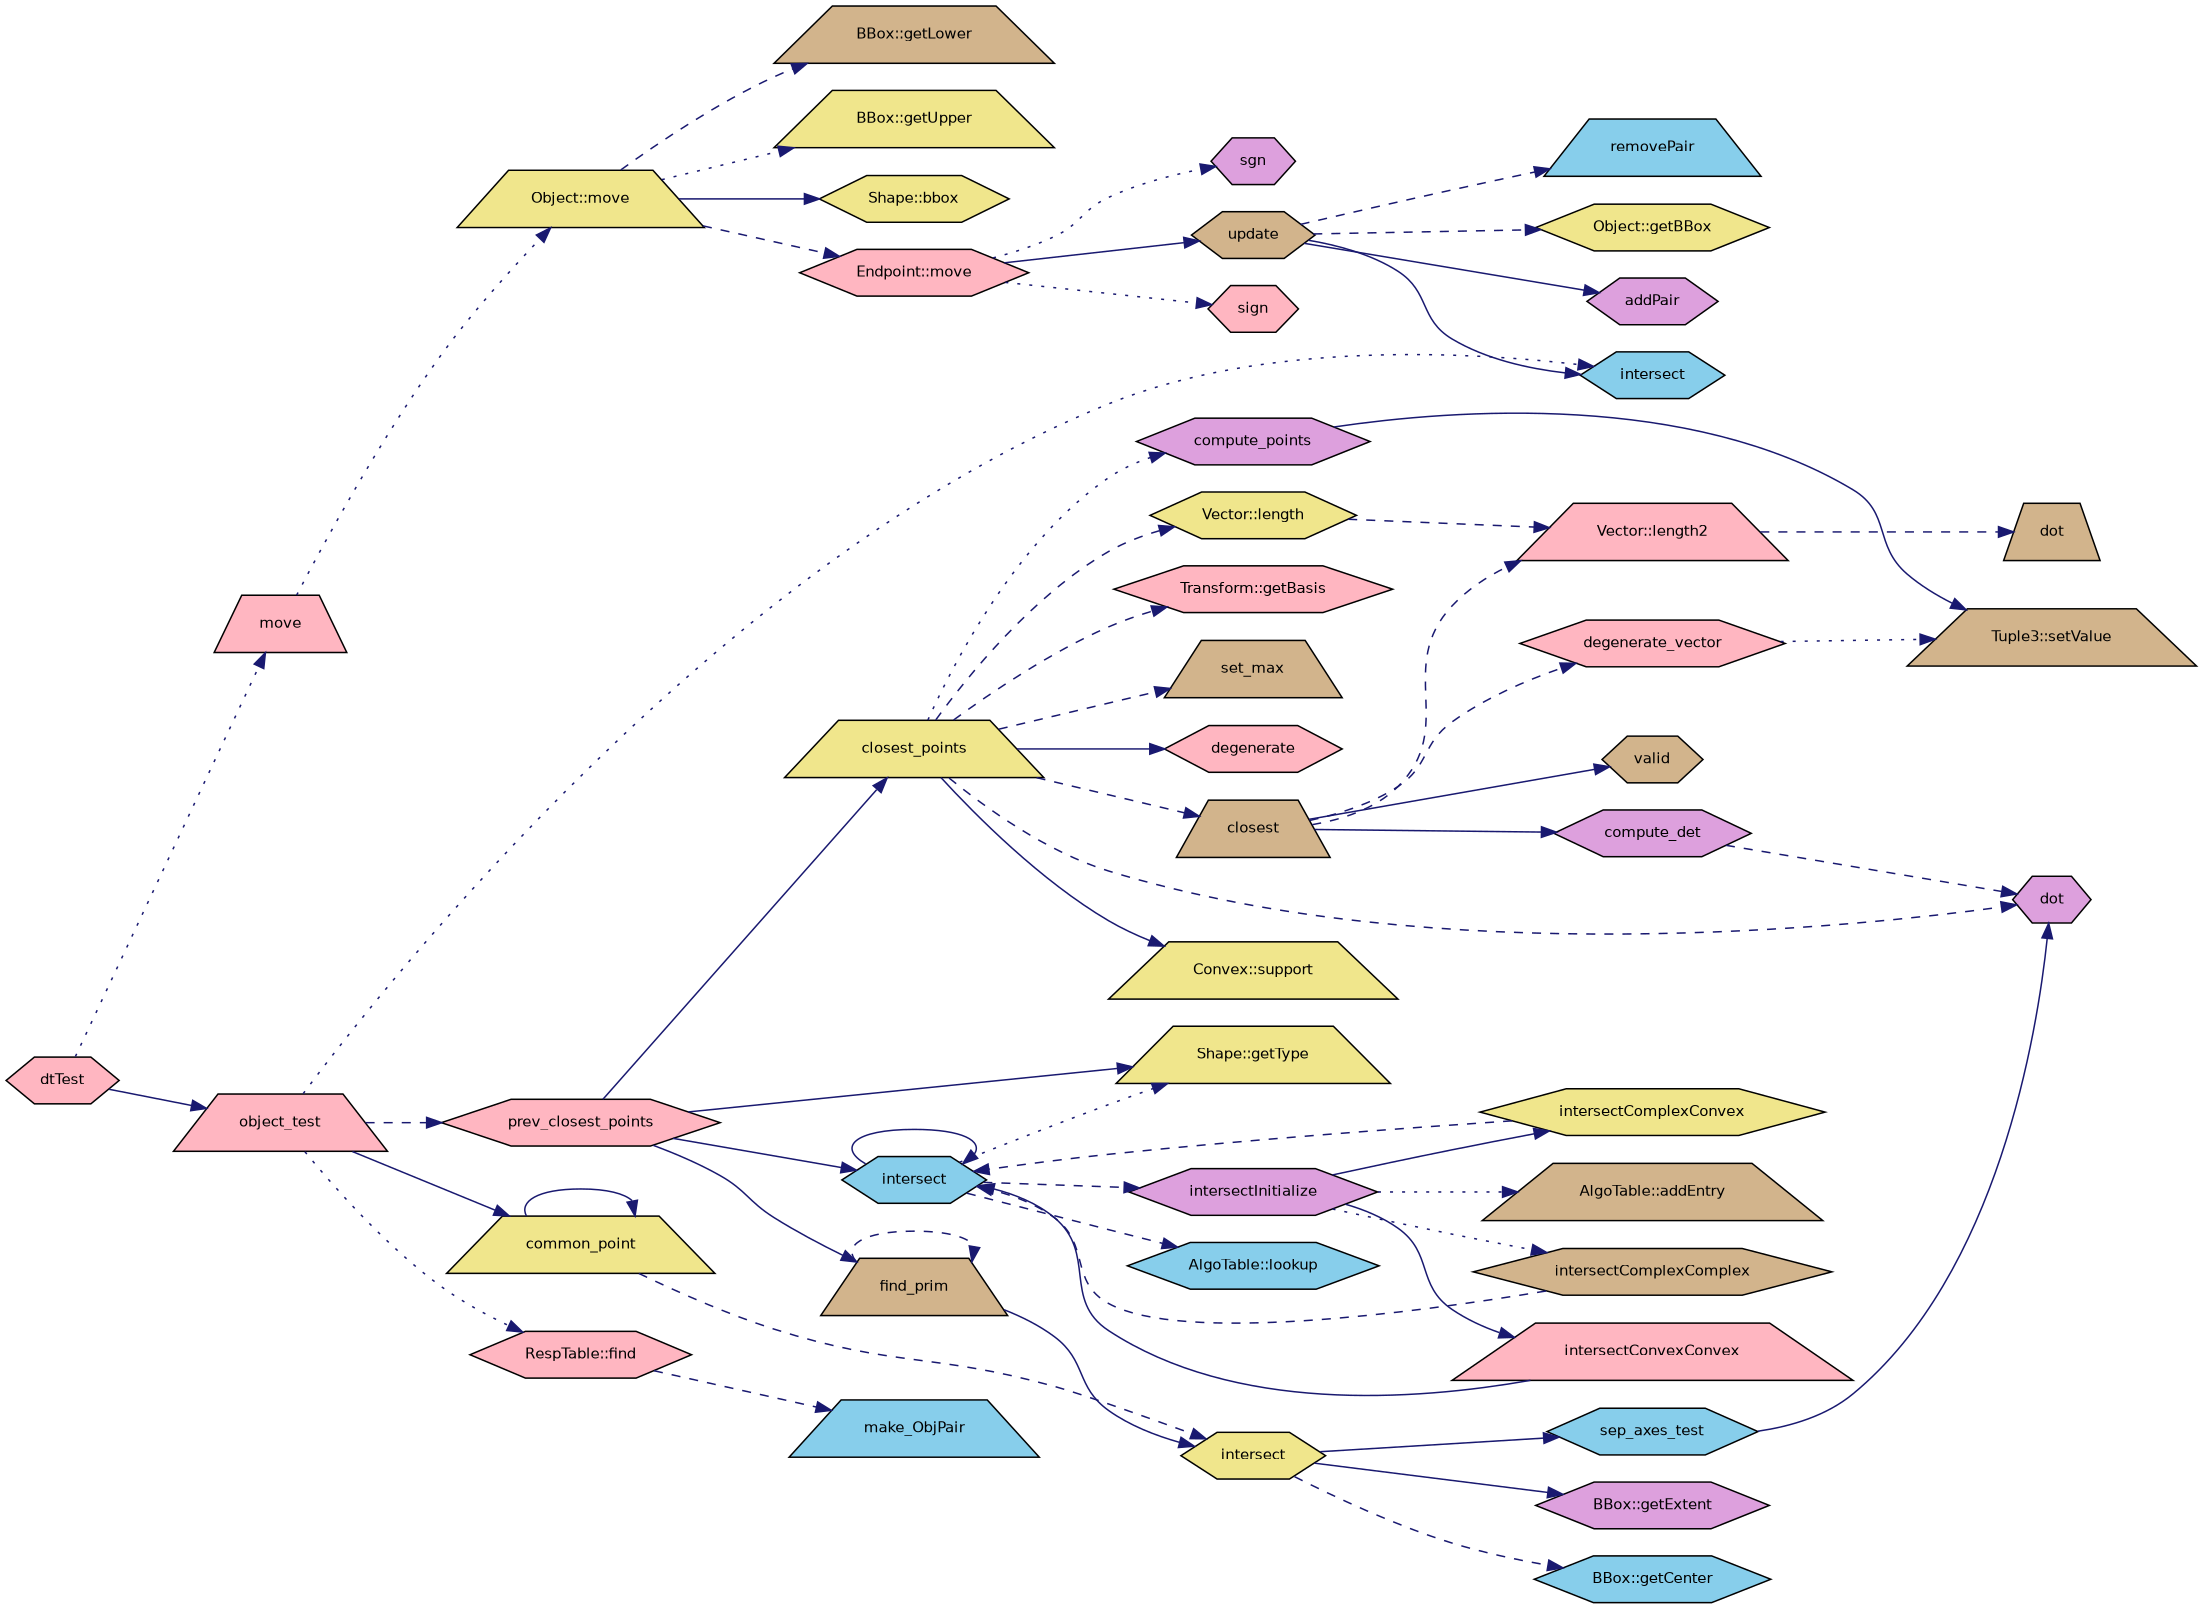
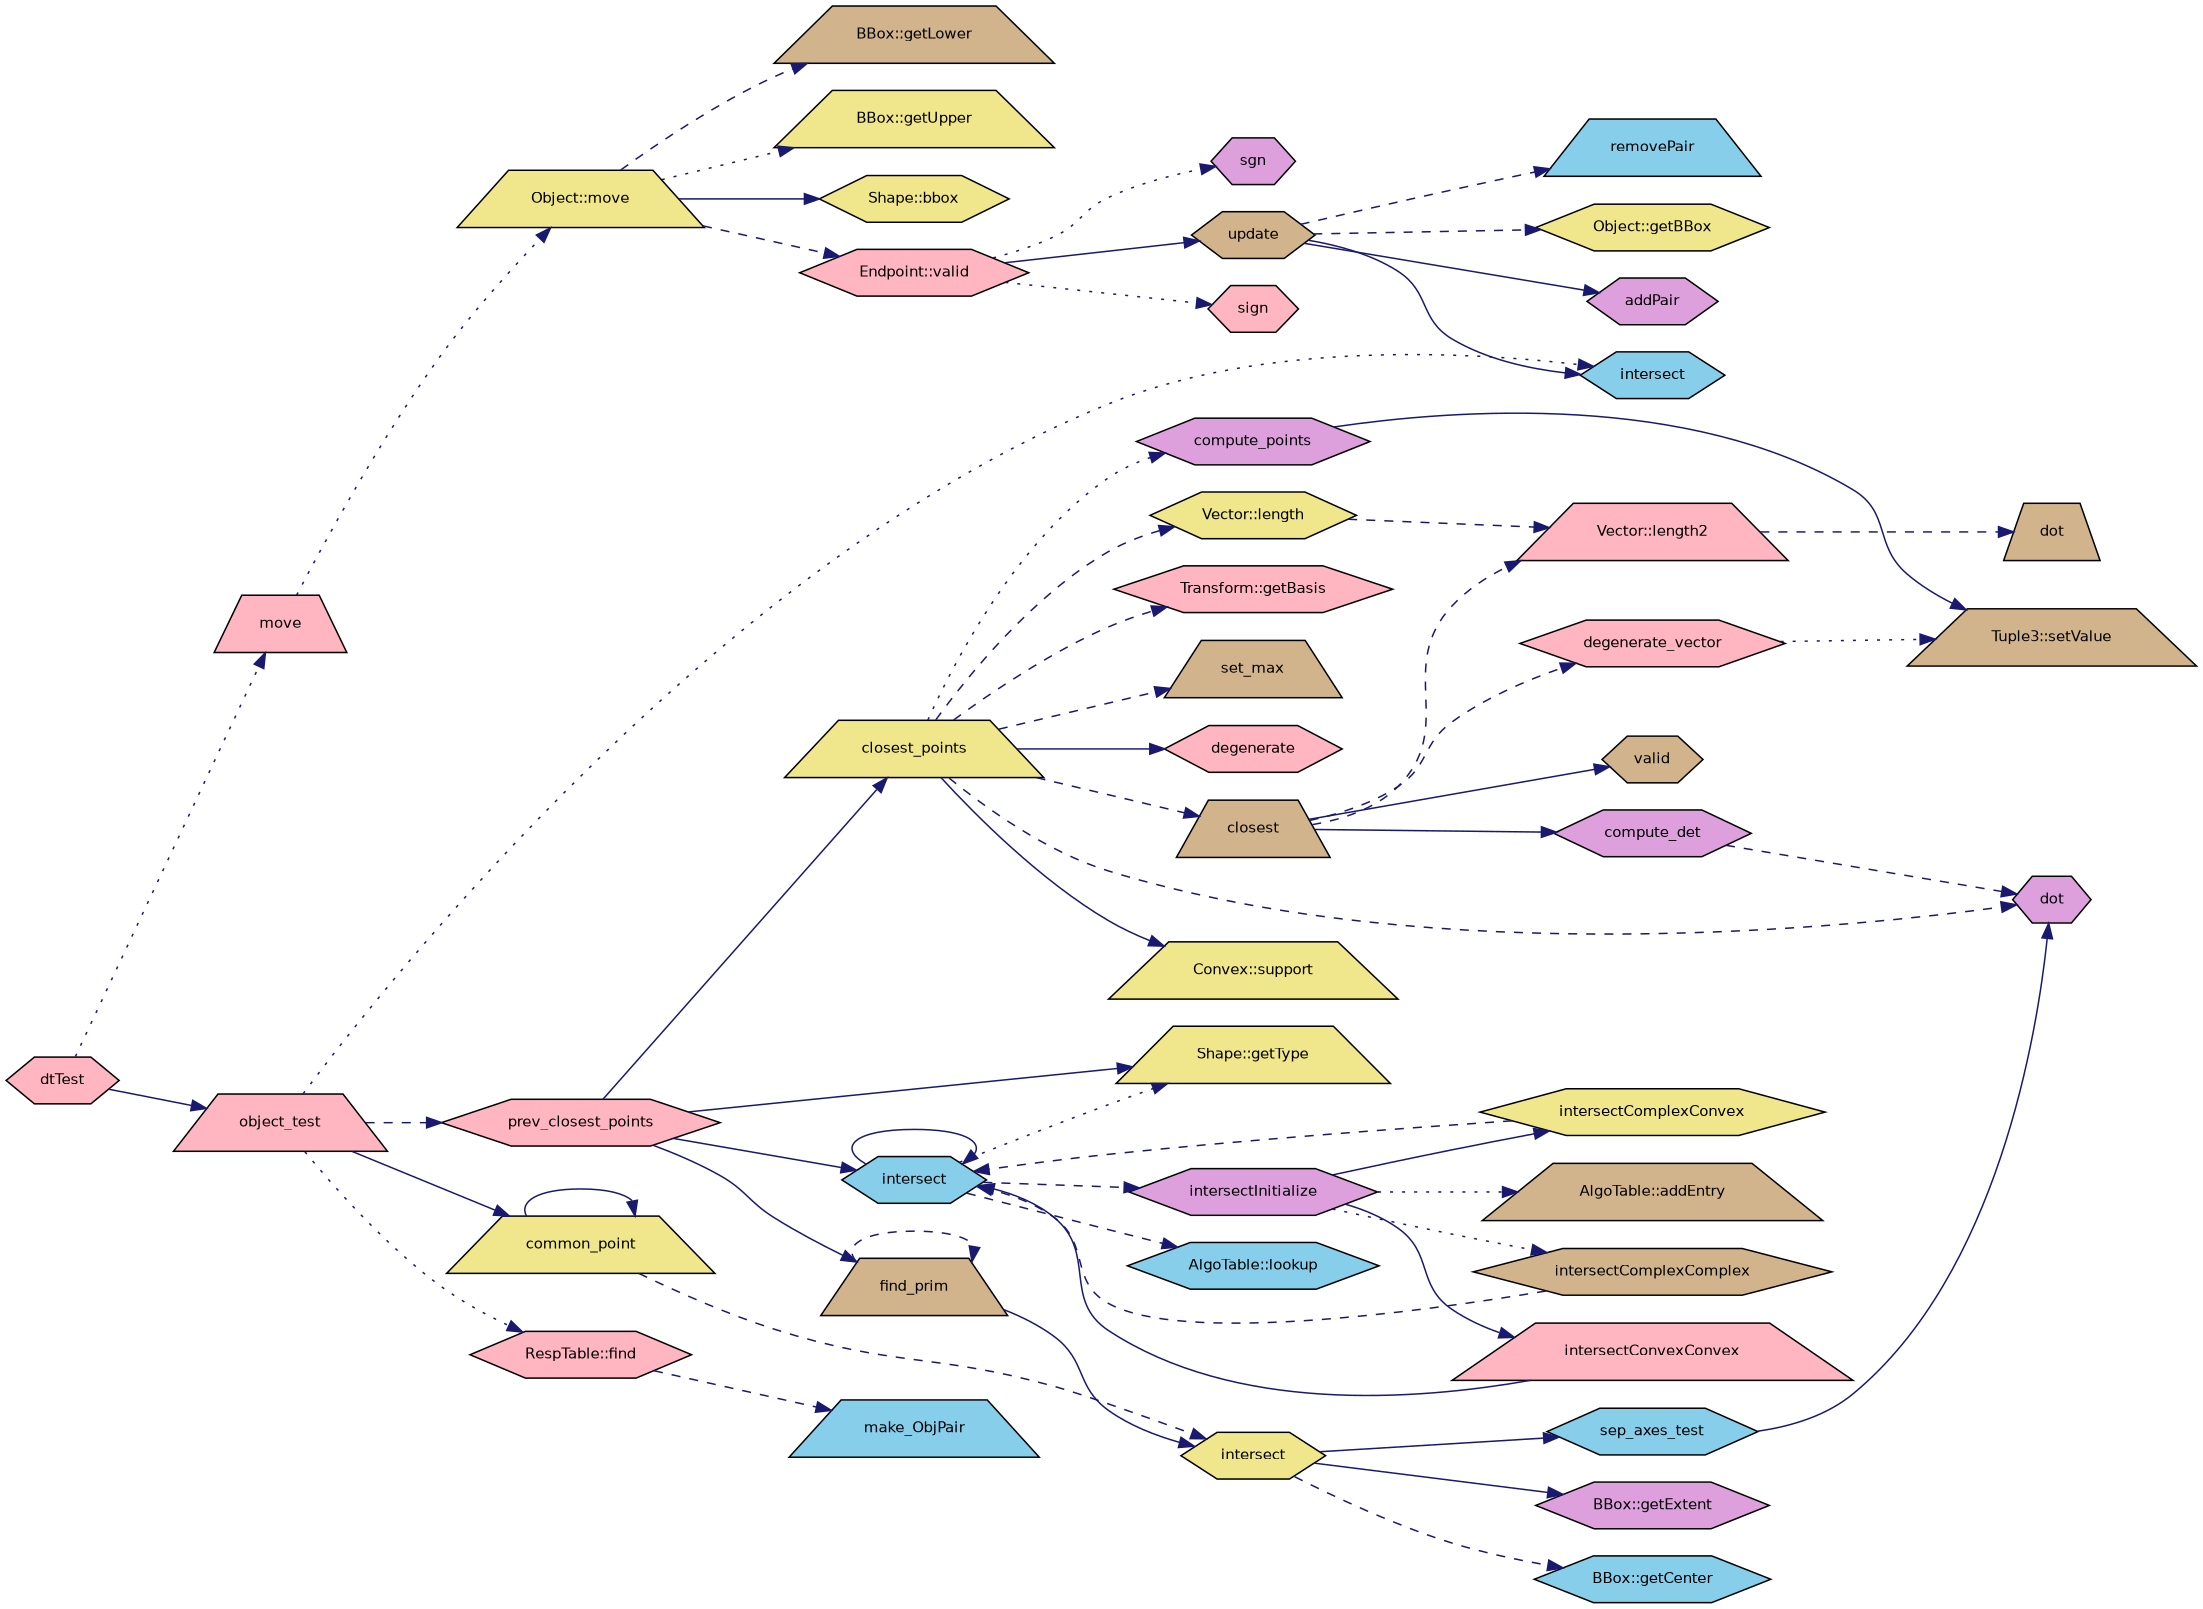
(914, 273) -> (914, 273)
